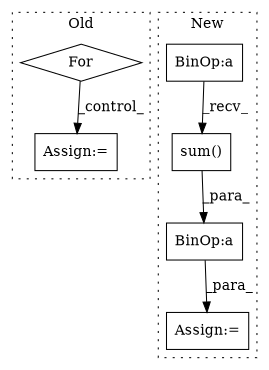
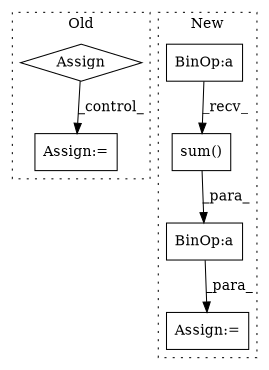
(81, 63) -> (81, 63)
